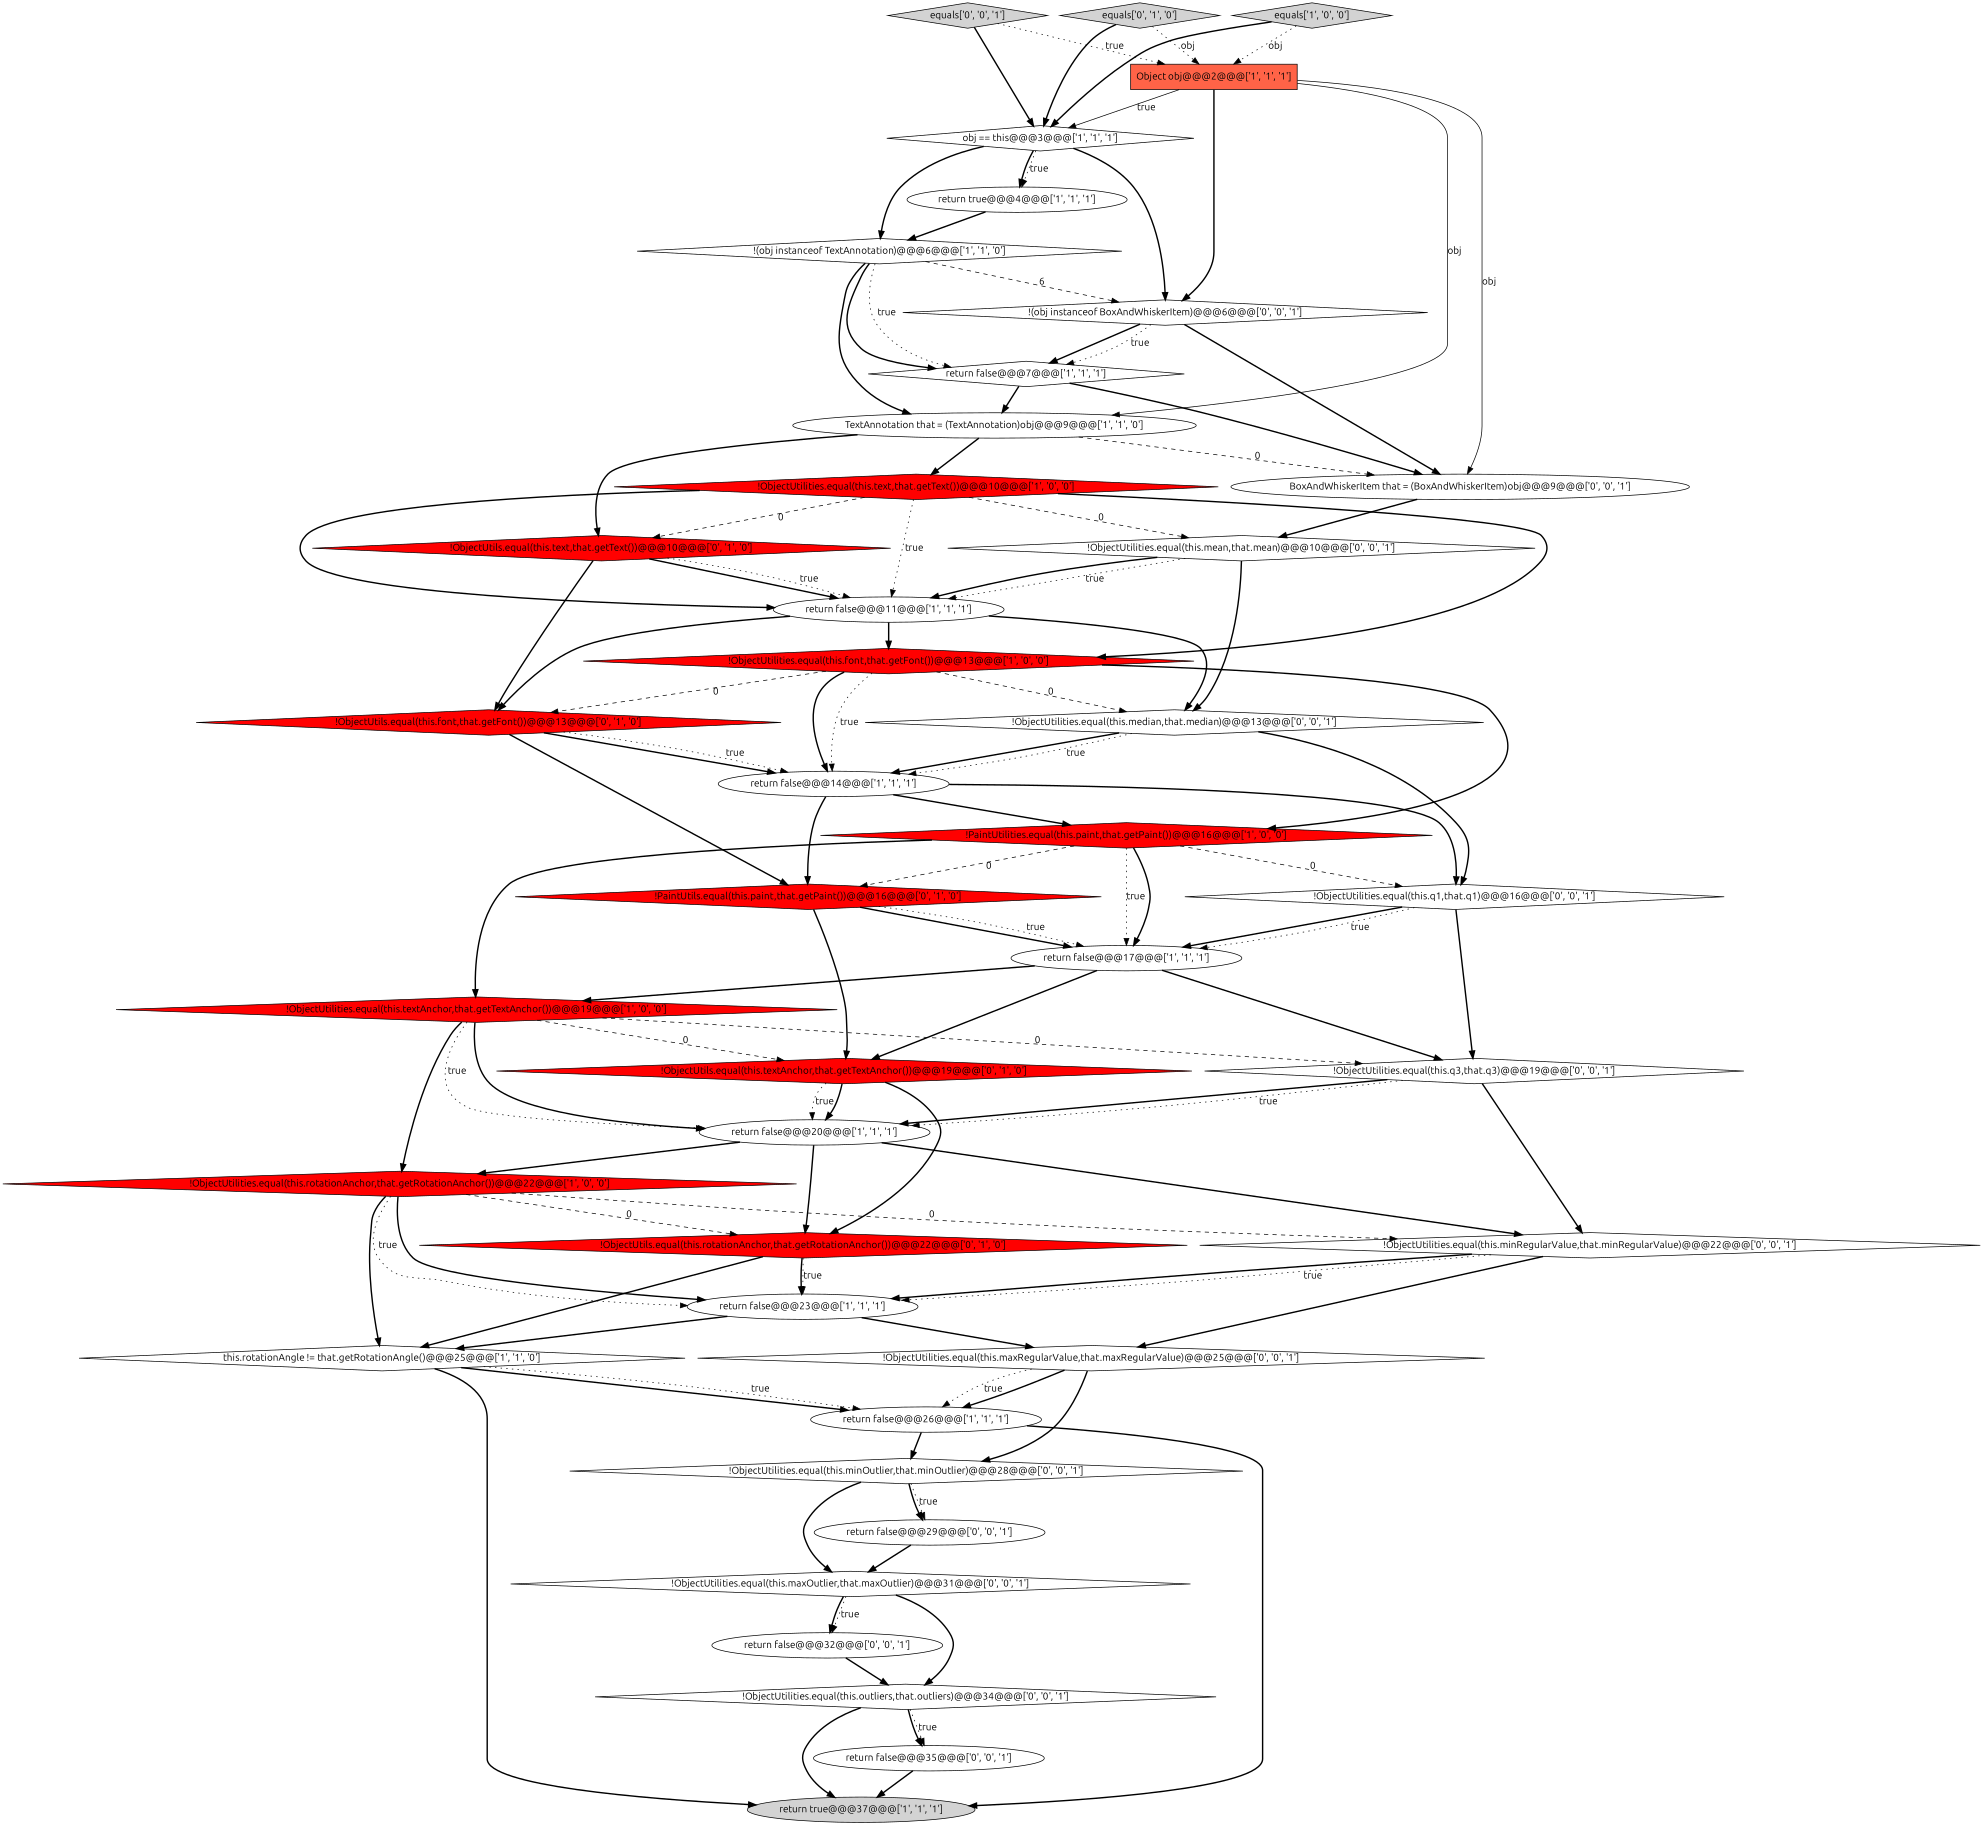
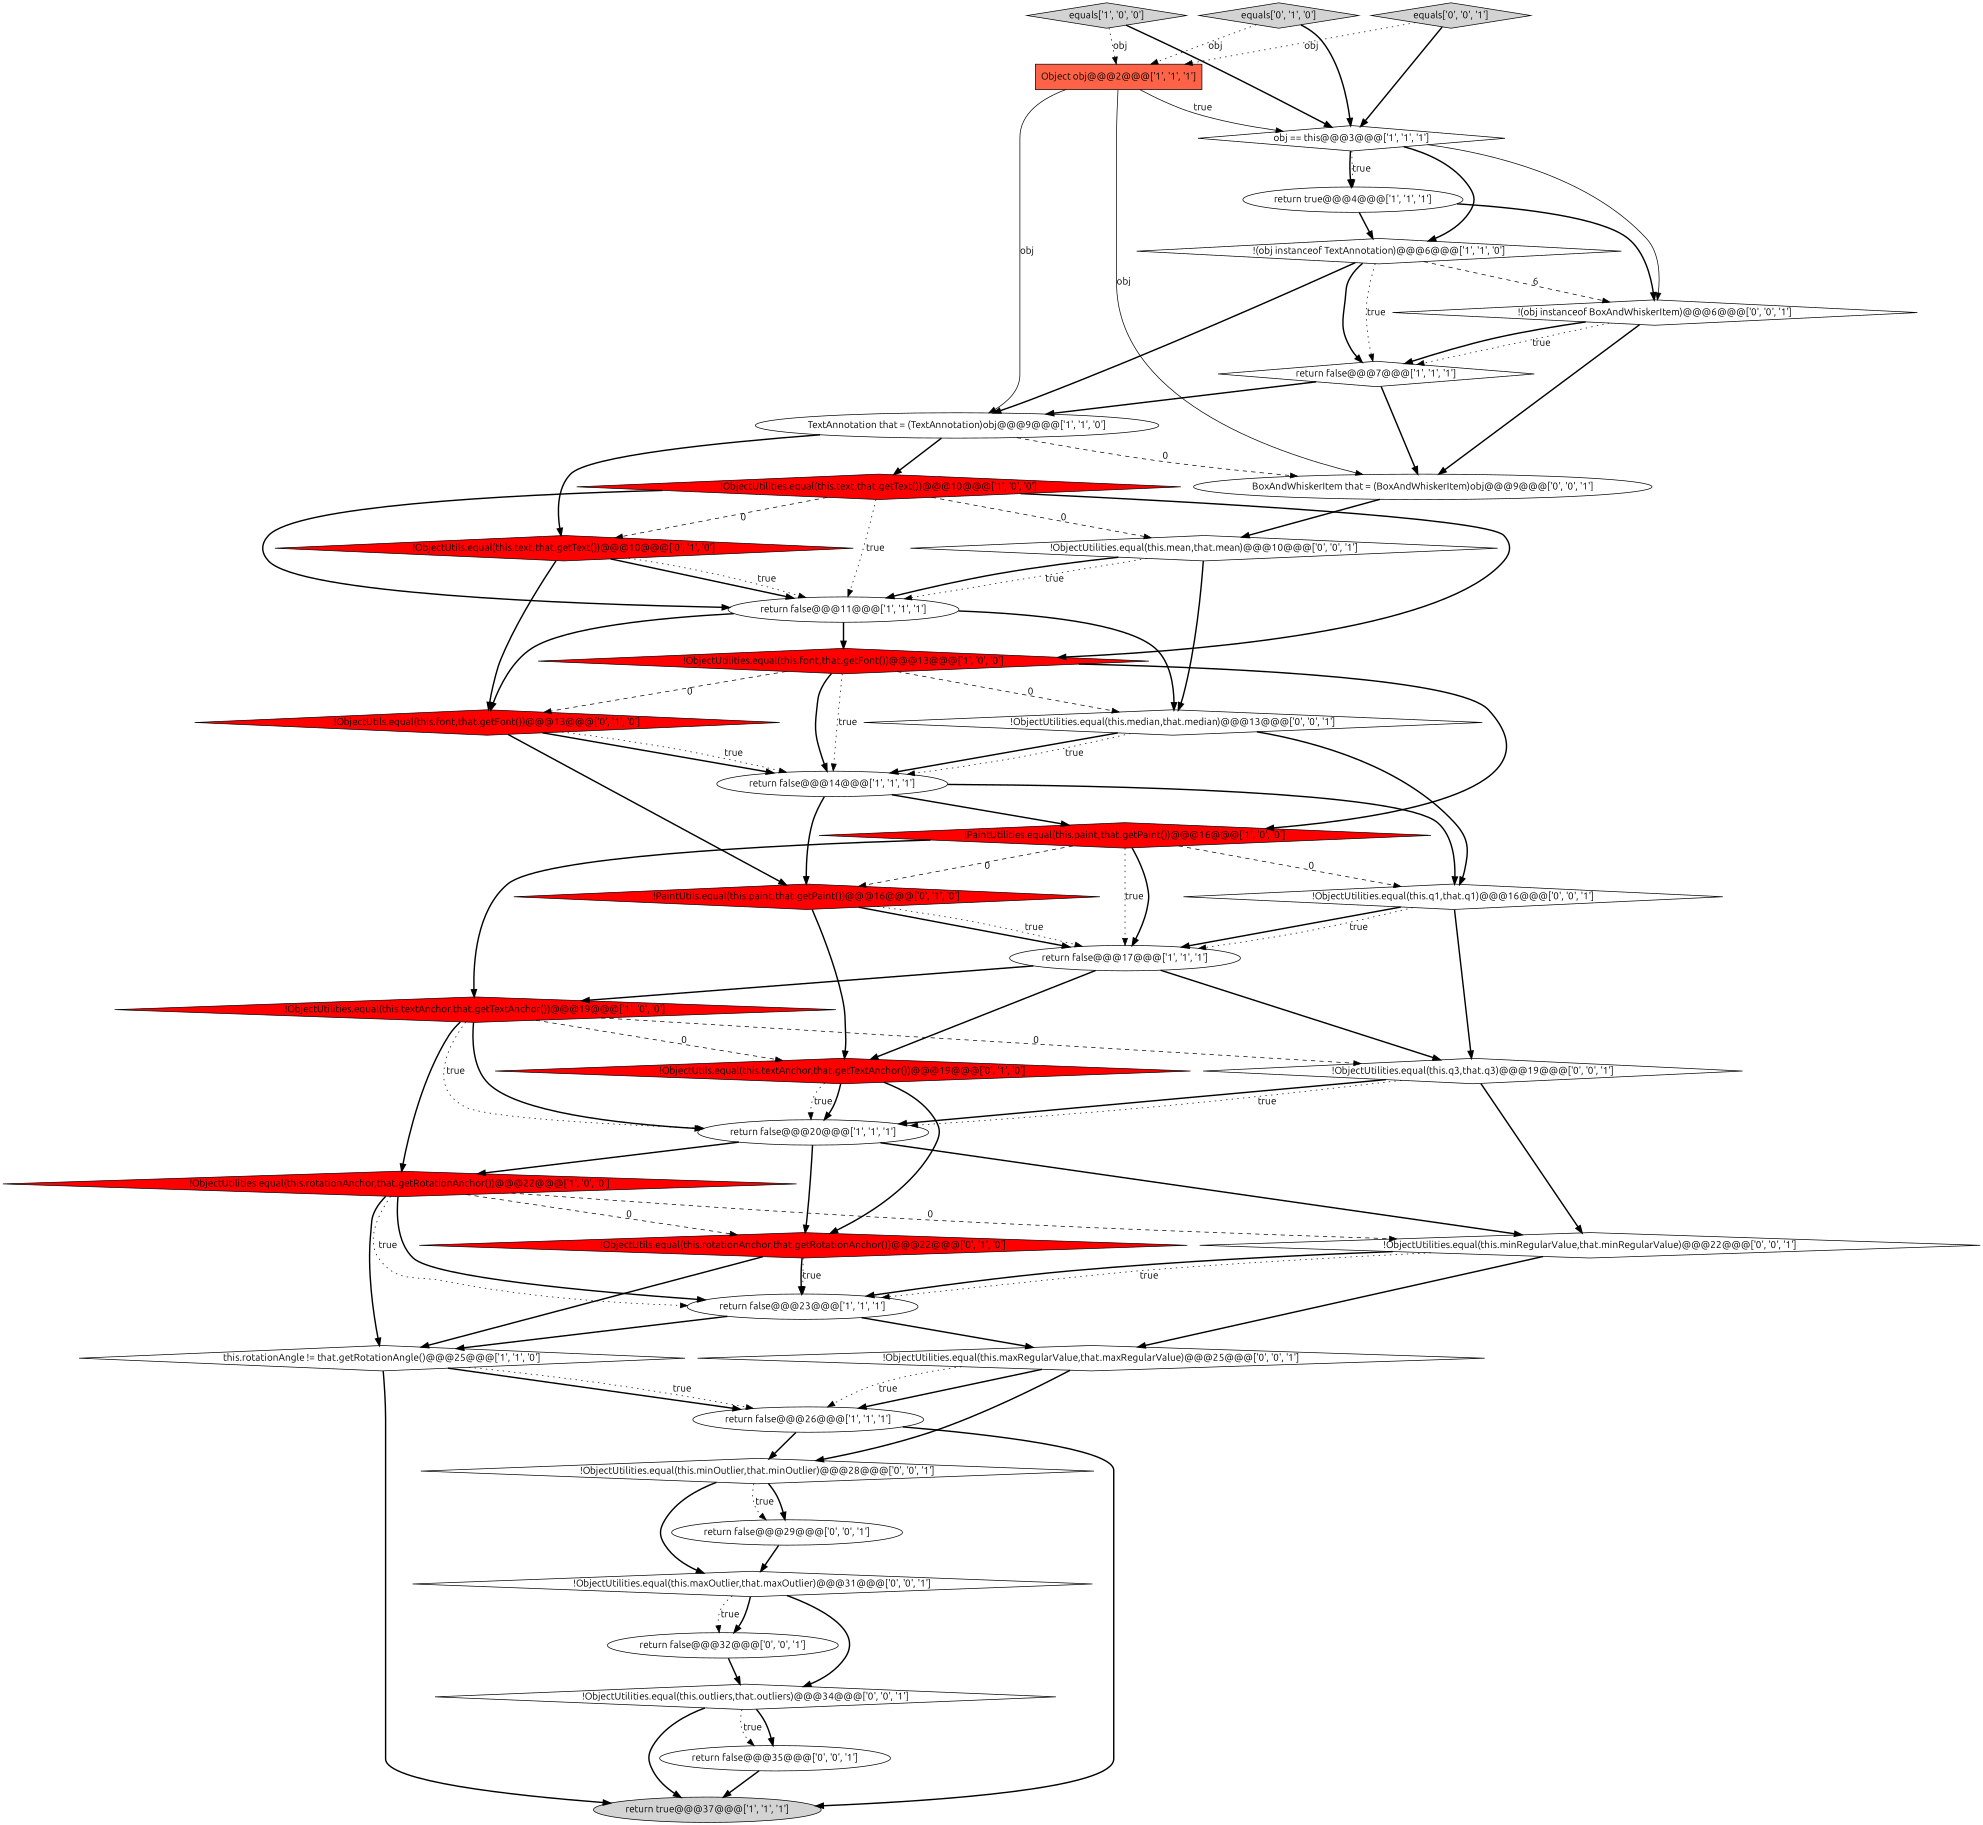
(1115, 46) -> (1312, 46)
(1214, 197) -> (1575, 218)
(1144, 204) -> (1571, 185)
